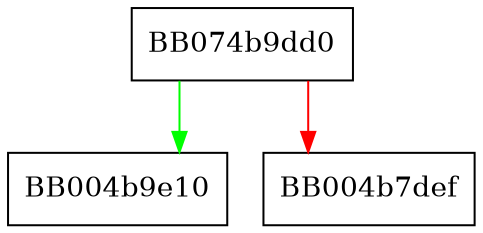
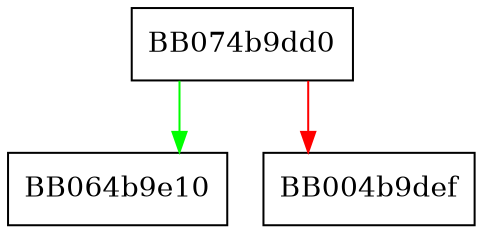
(118, 189) -> (118, 189)
(369, 189) -> (369, 189)
